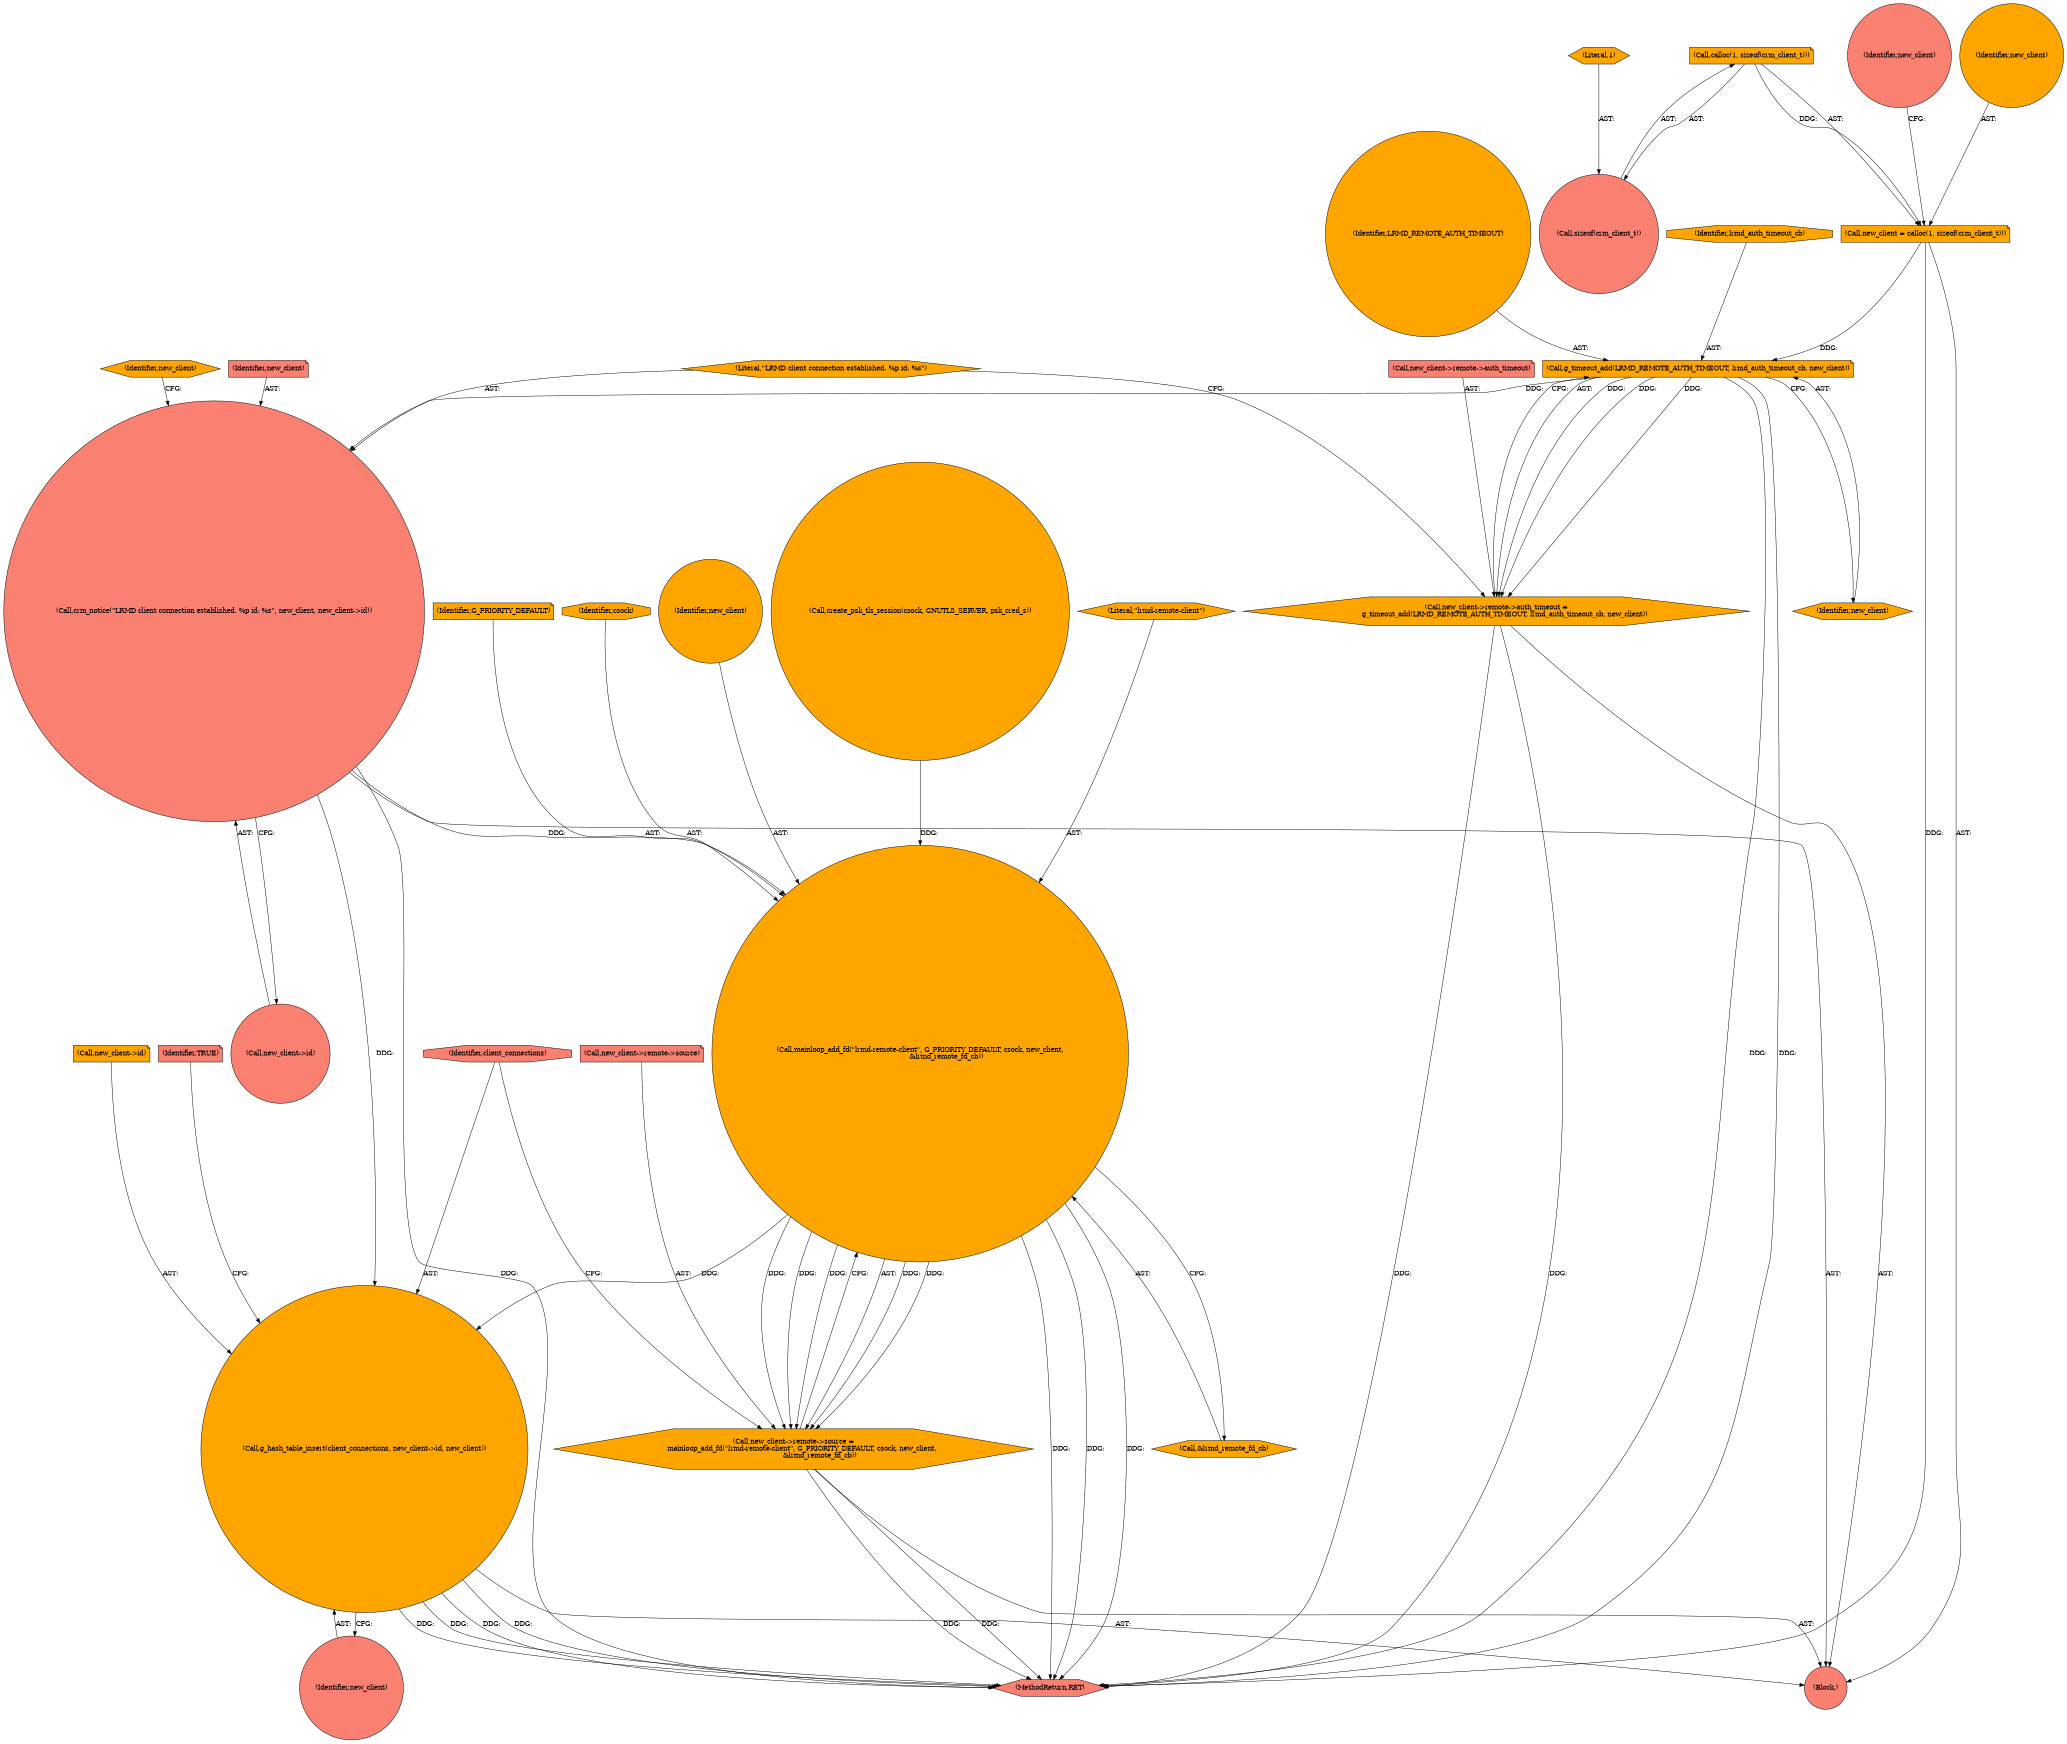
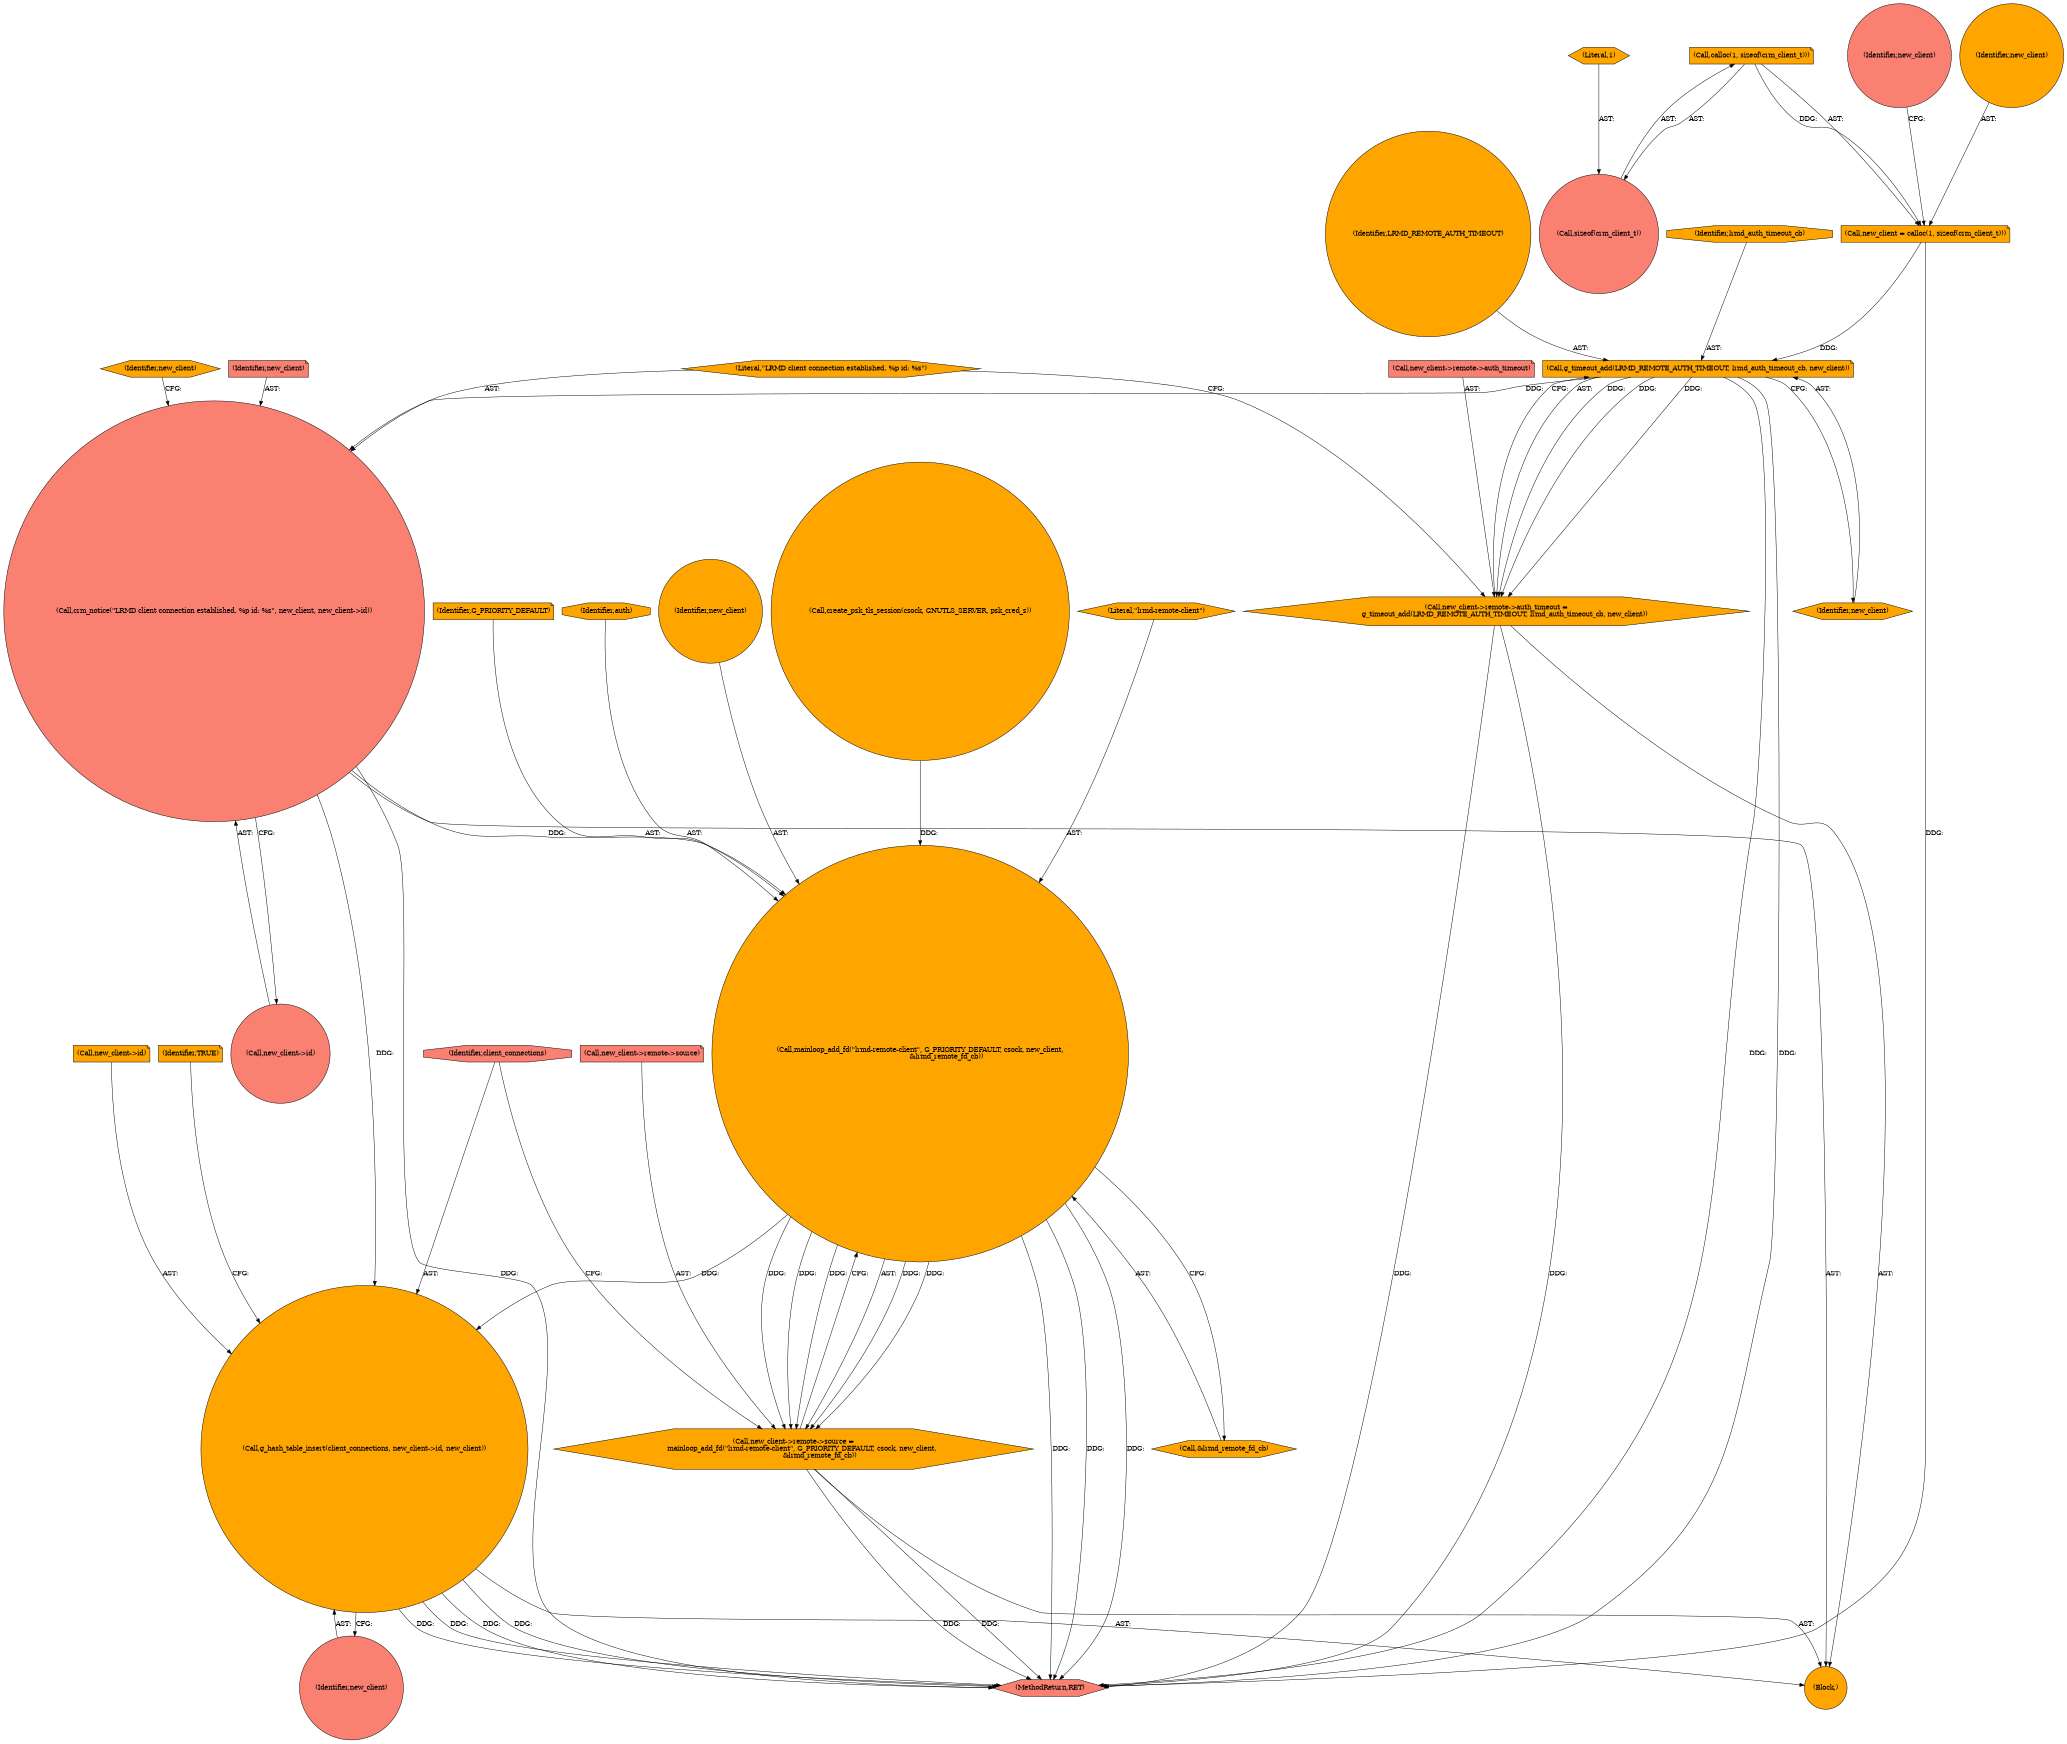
(606, 611) -> (606, 611)
(1956, 986) -> none
(191, 1054) -> (191, 1054)
(1826, 1688) -> (1826, 1688)
